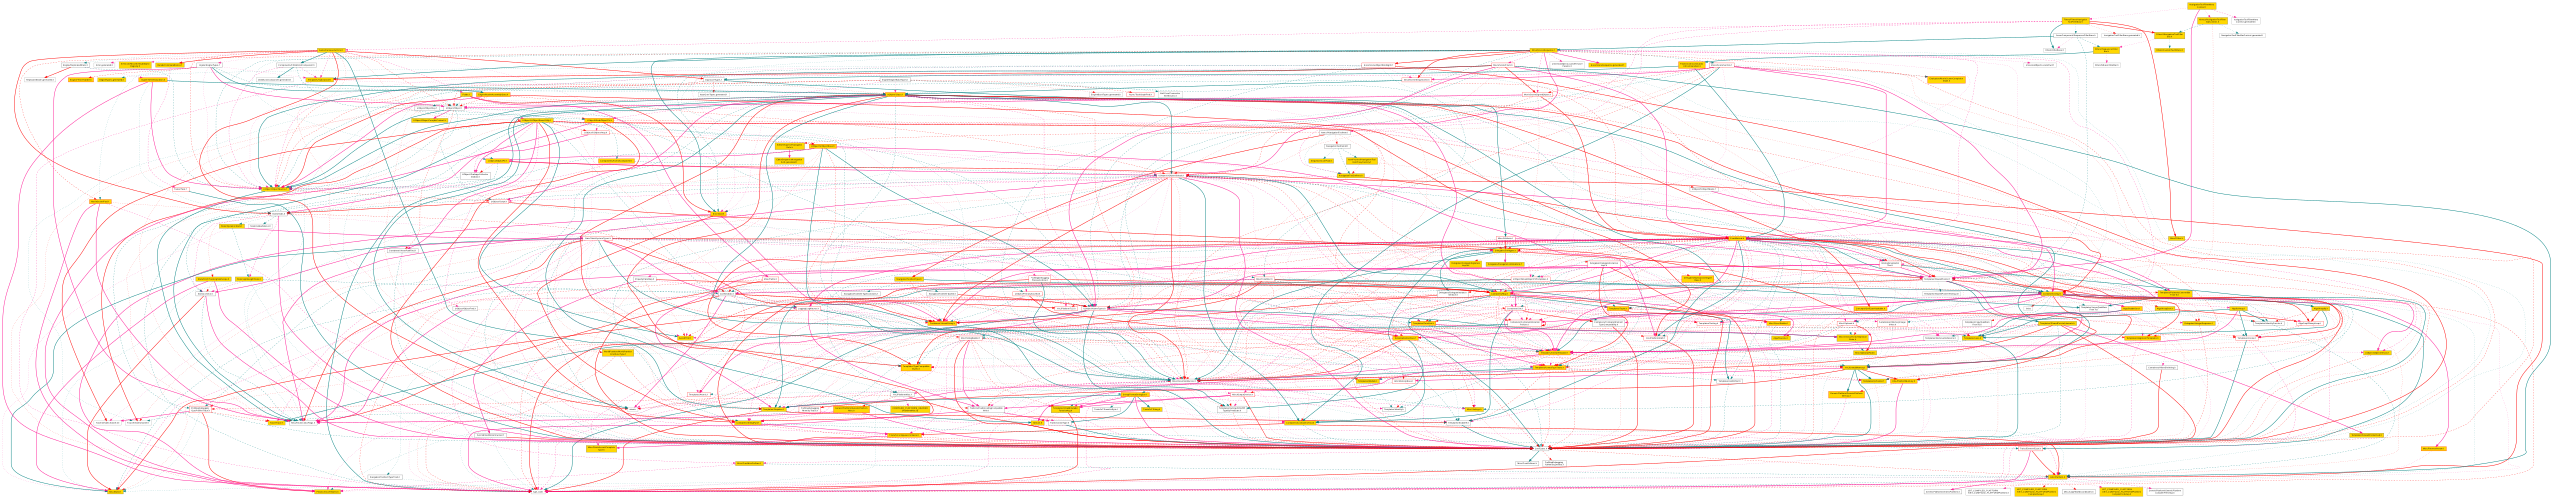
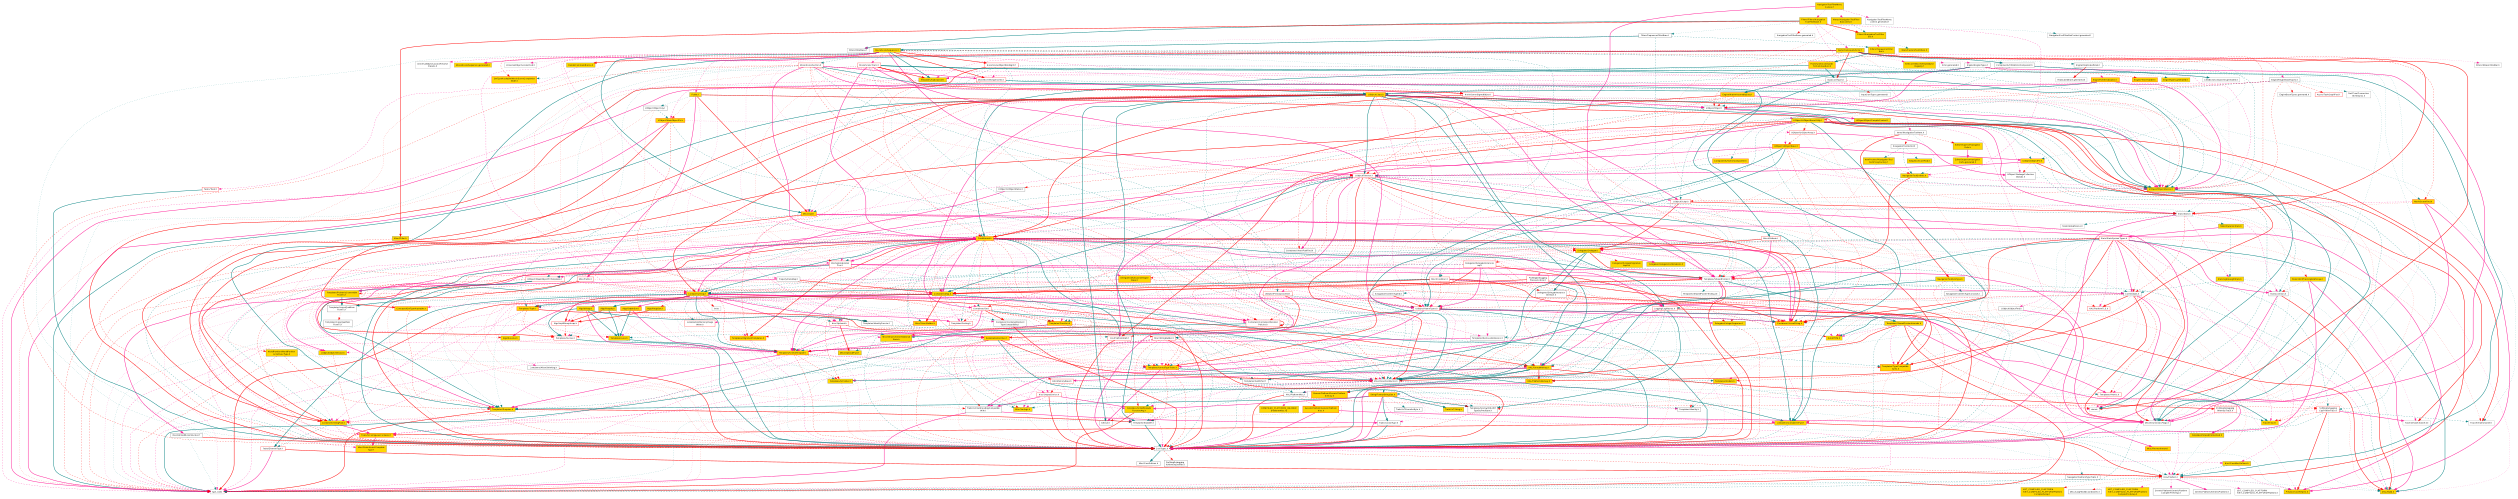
(2076, 36) -> (1655, 36)
none -> (2062, 55)
(1947, 80) -> (514, 80)
(1171, 176) -> (1364, 176)
(963, 375) -> none
(1038, 423) -> (1106, 423)
(2058, 477) -> (2171, 477)
